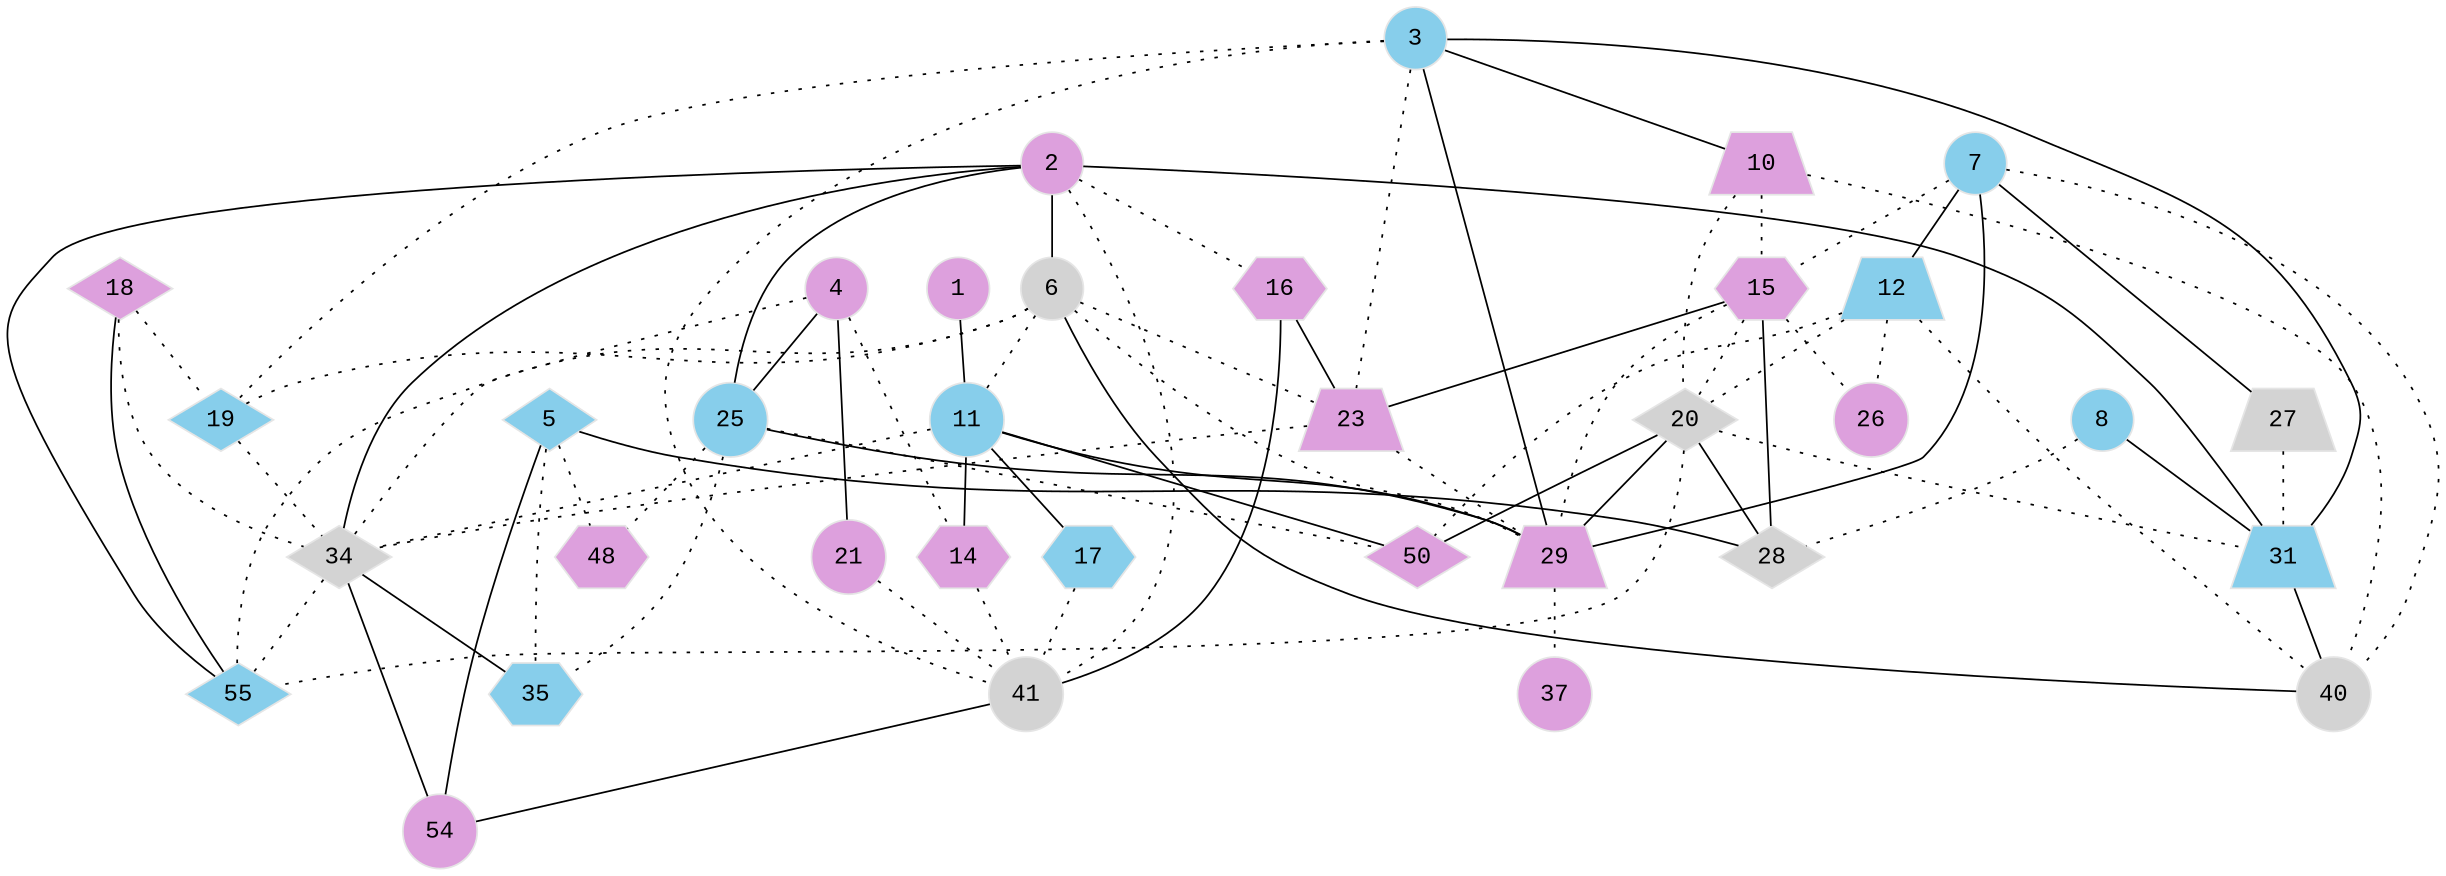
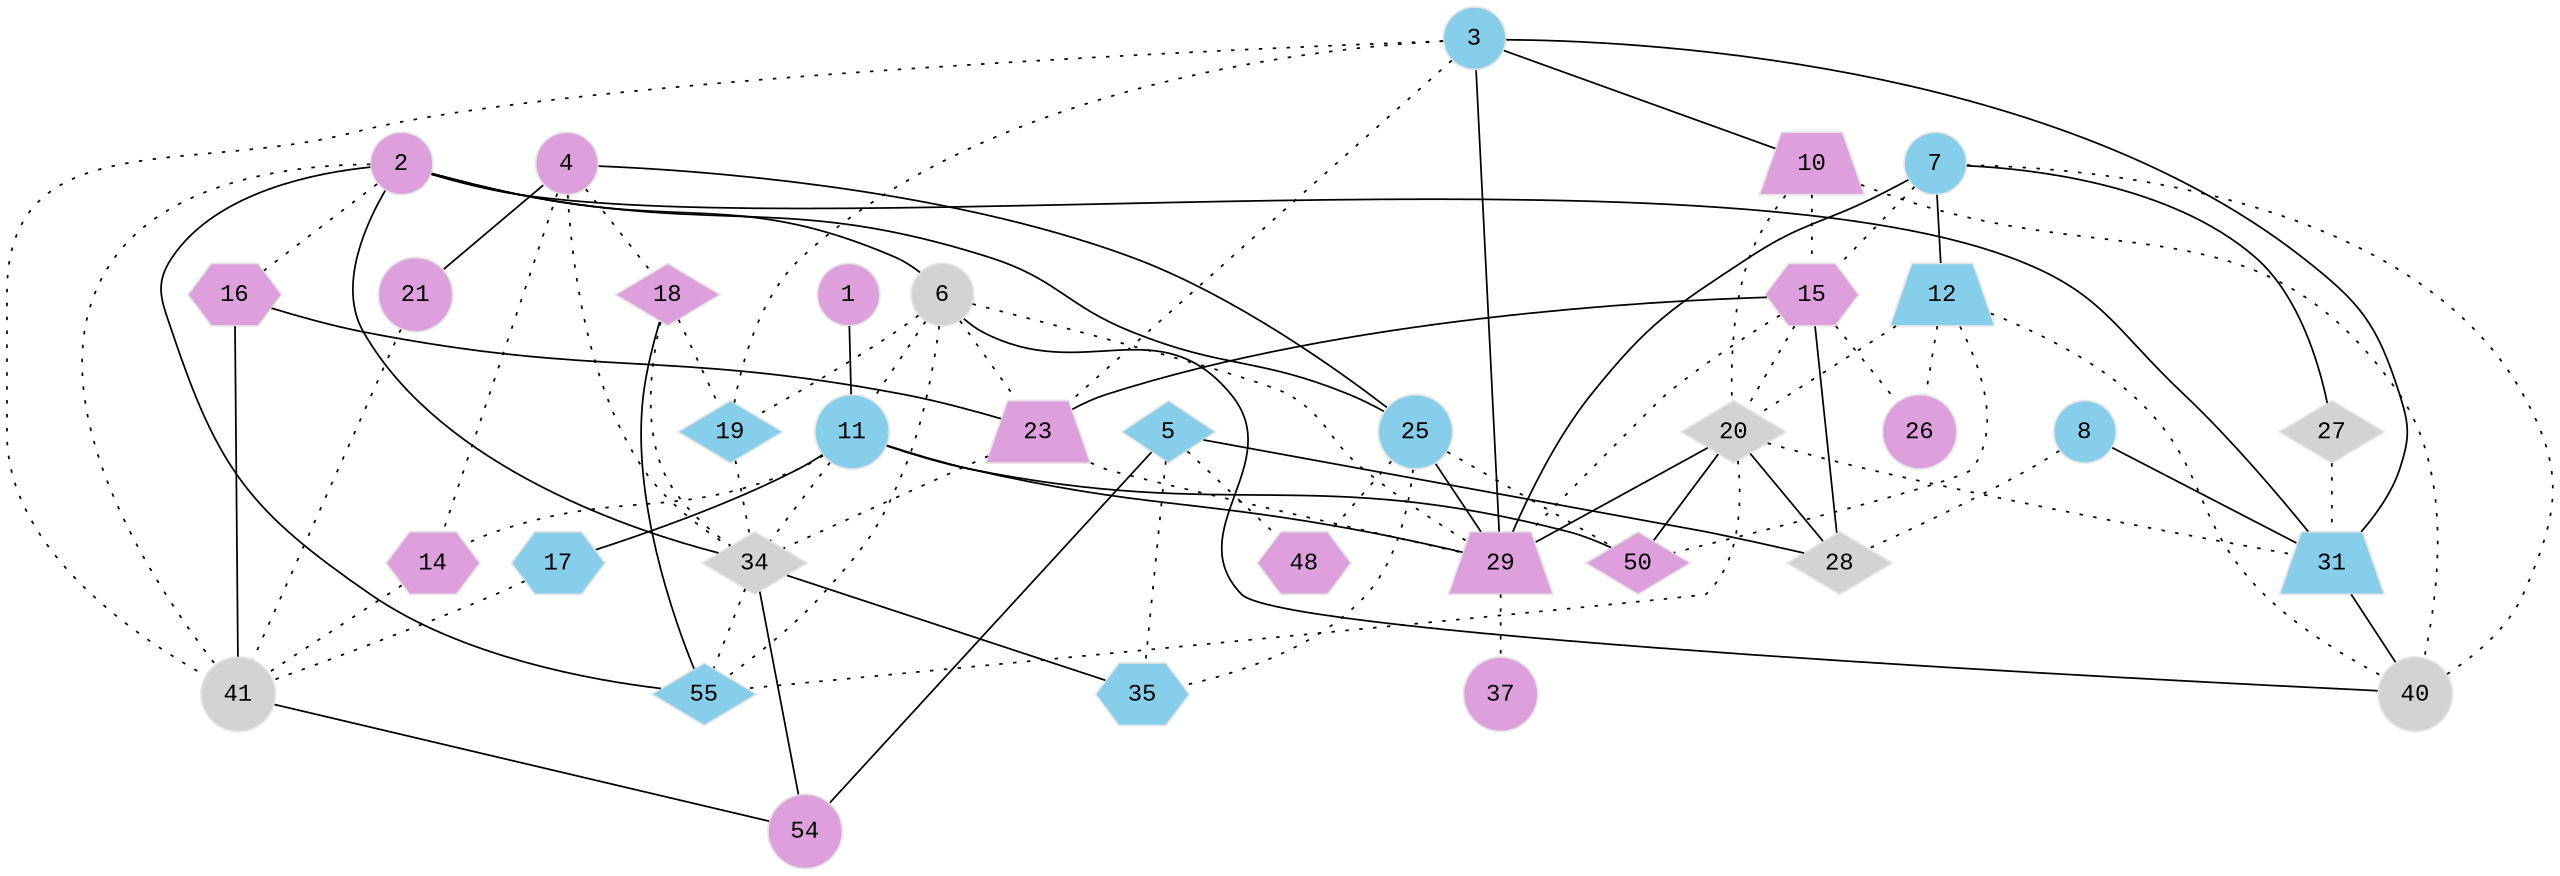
none -> (619, 231)
(2283, 420) -> (2332, 432)
(965, 500) -> (637, 505)
